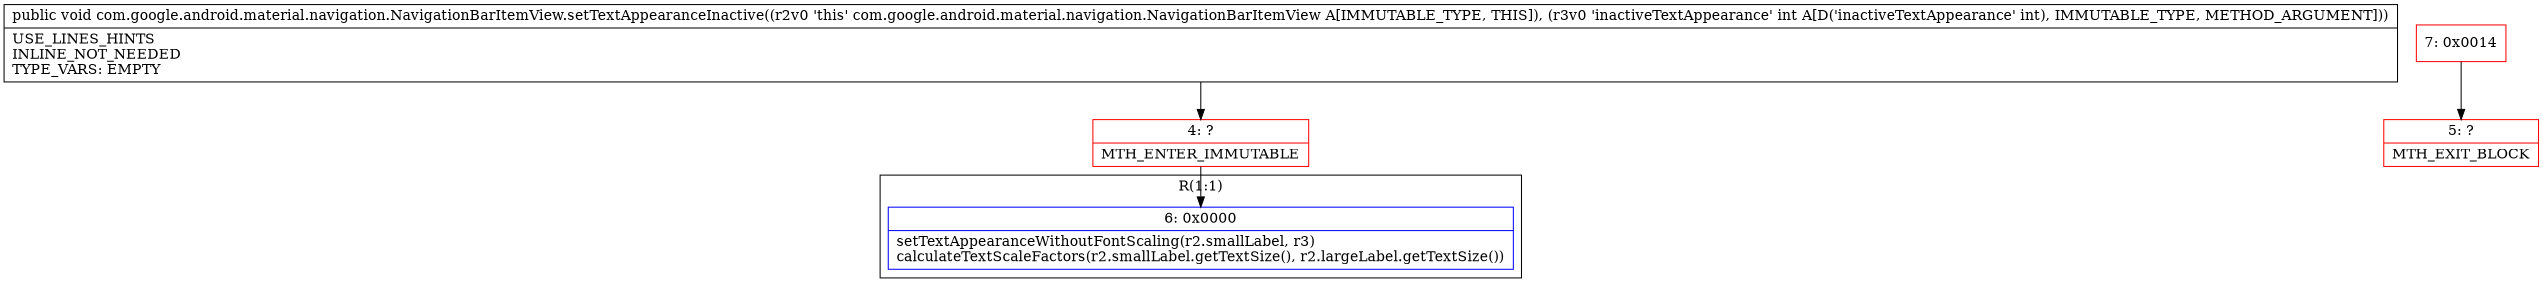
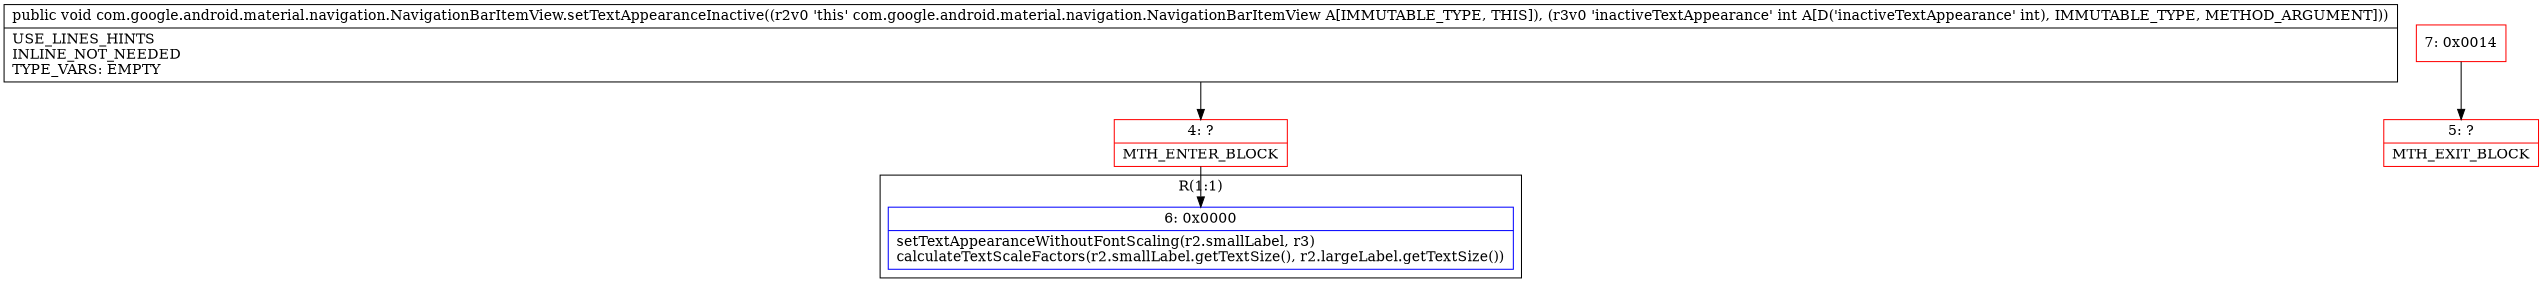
(1201, 154) -> (1201, 154)
